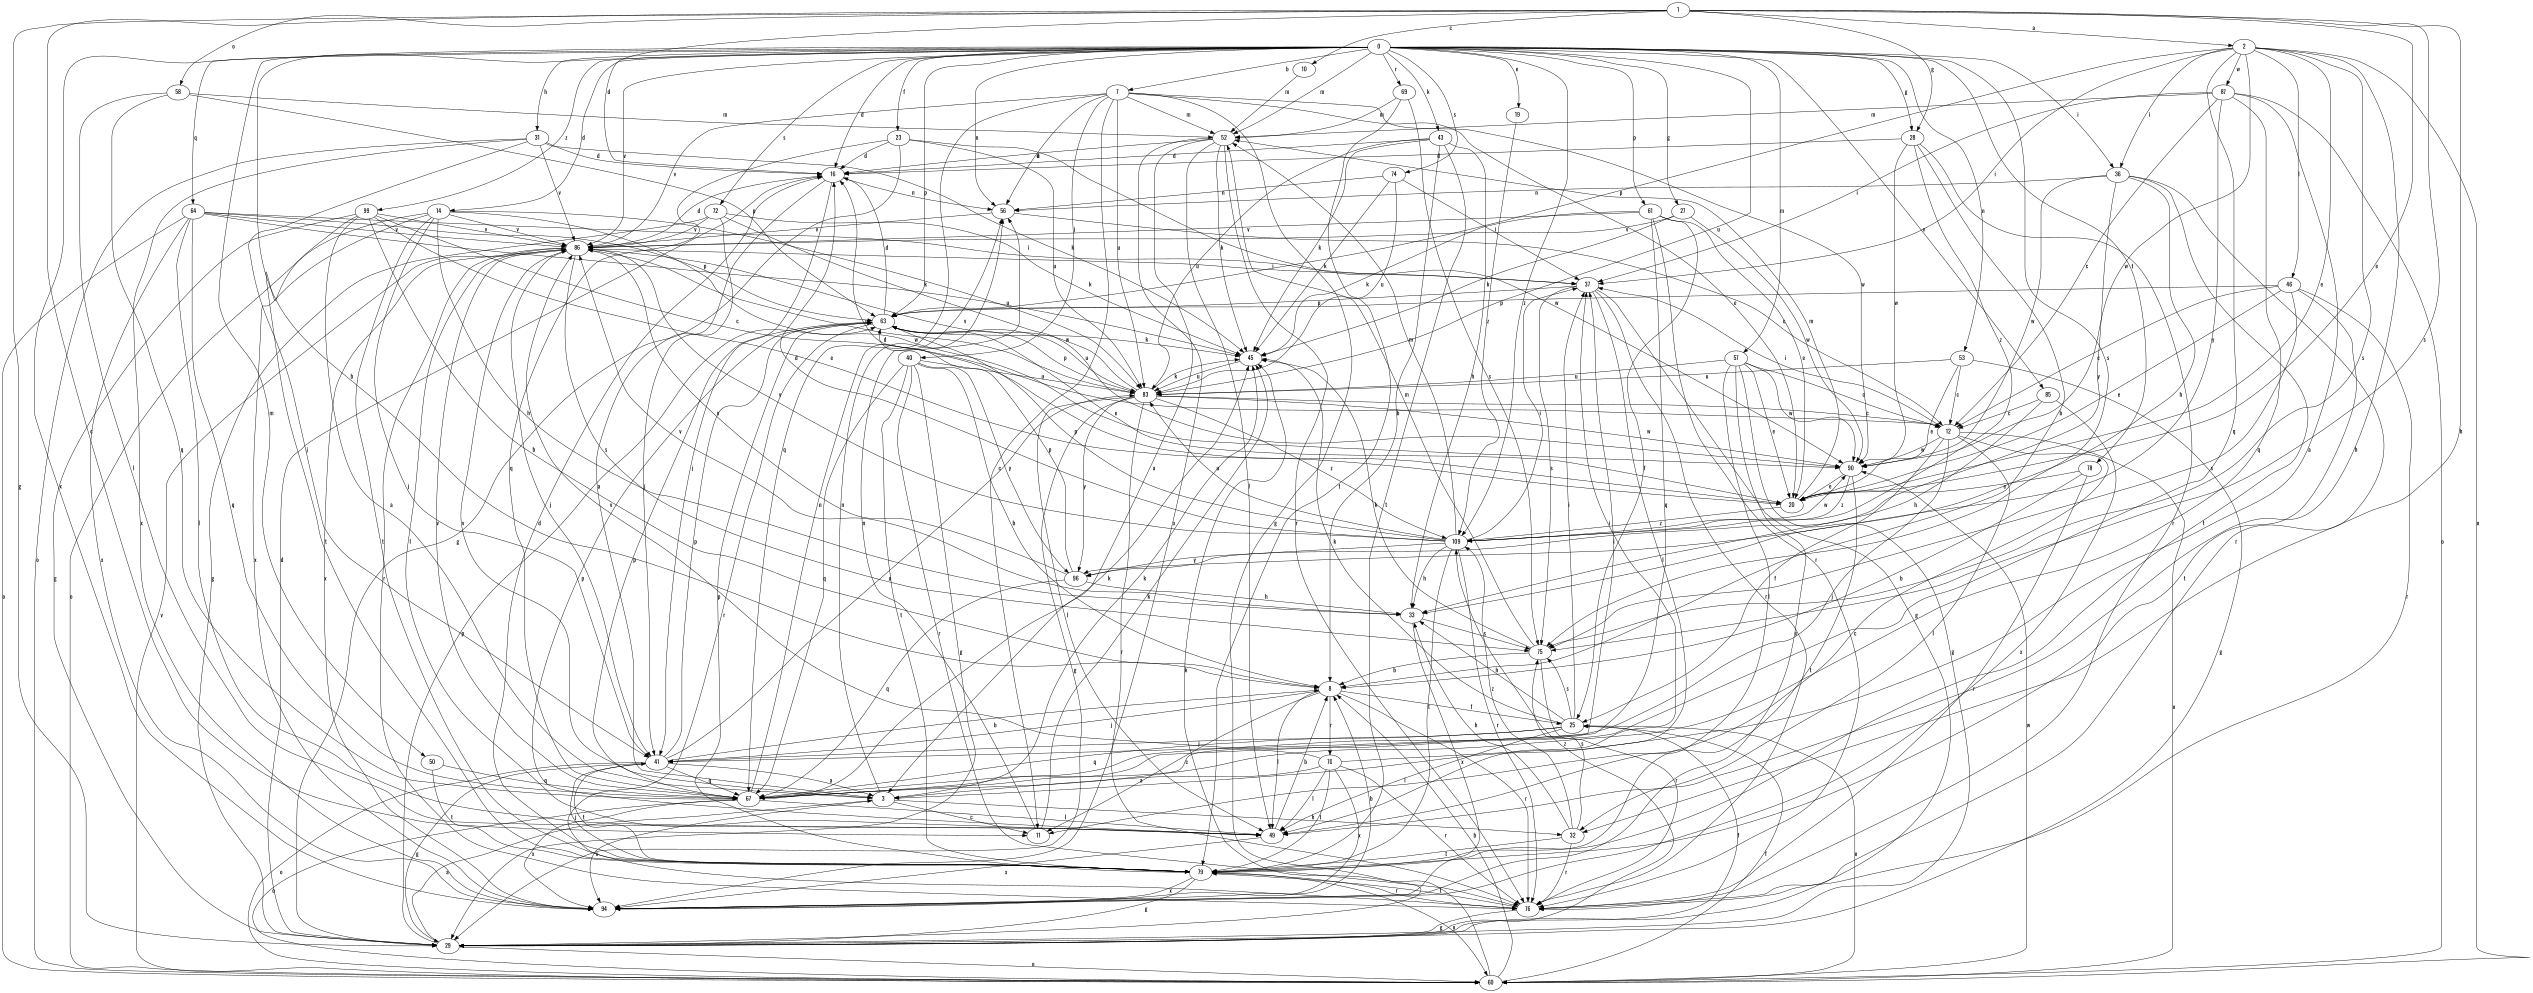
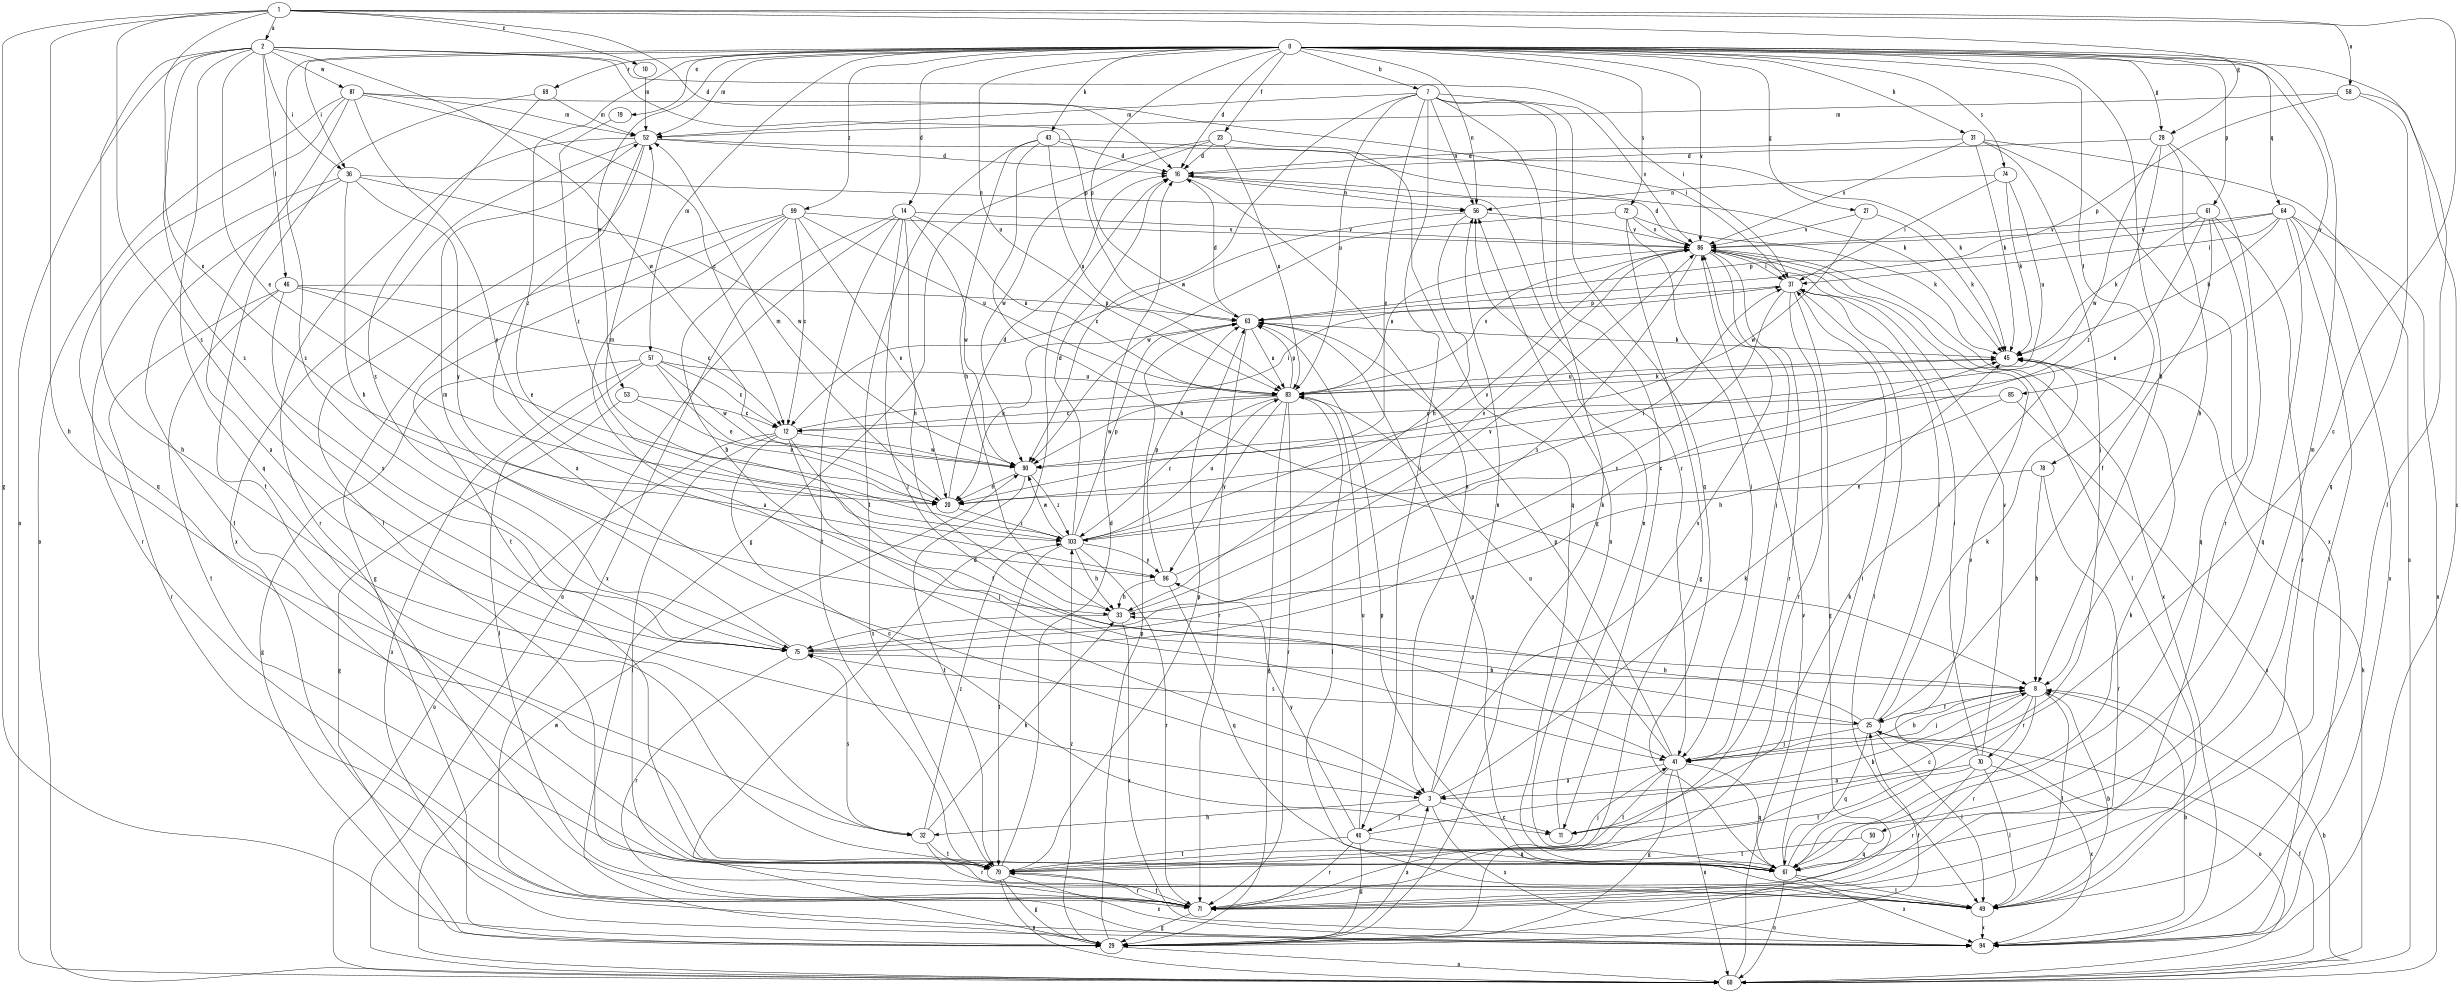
(1556, 381) -> (1030, 327)
none -> (1380, 450)
(693, 469) -> (1682, 469)
(1456, 542) -> (1072, 542)
none -> (1395, 817)
(1528, 909) -> (1200, 909)
